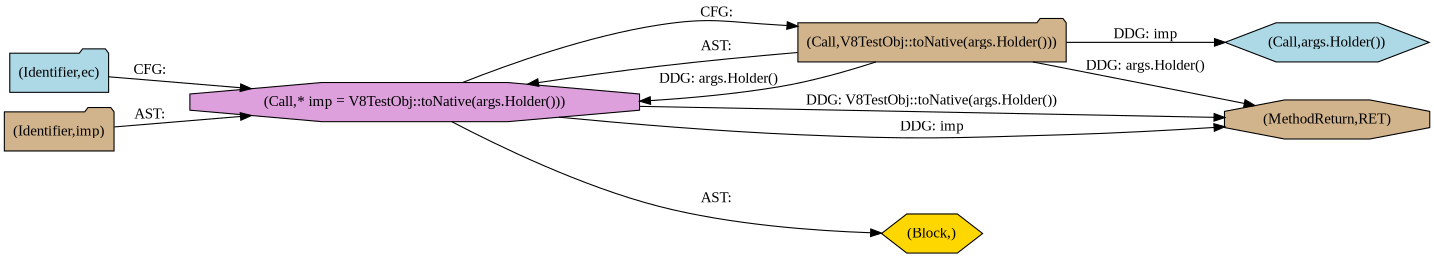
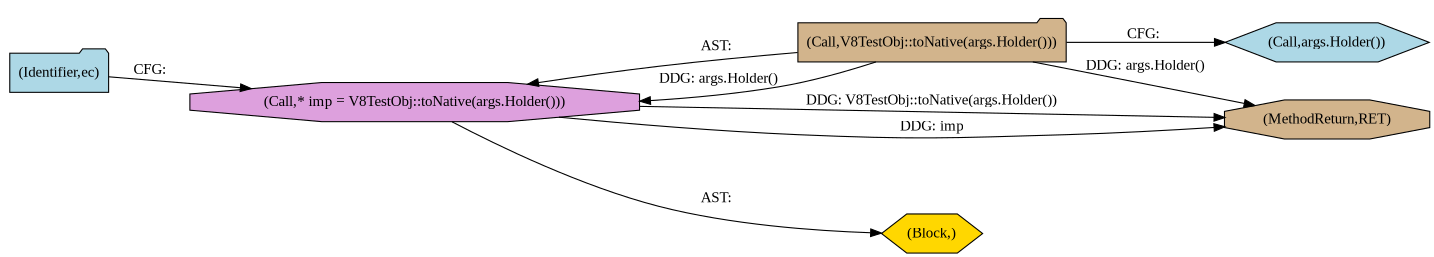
(621, 32) -> none
(1146, 34) -> (1146, 34)
(59, 131) -> none
